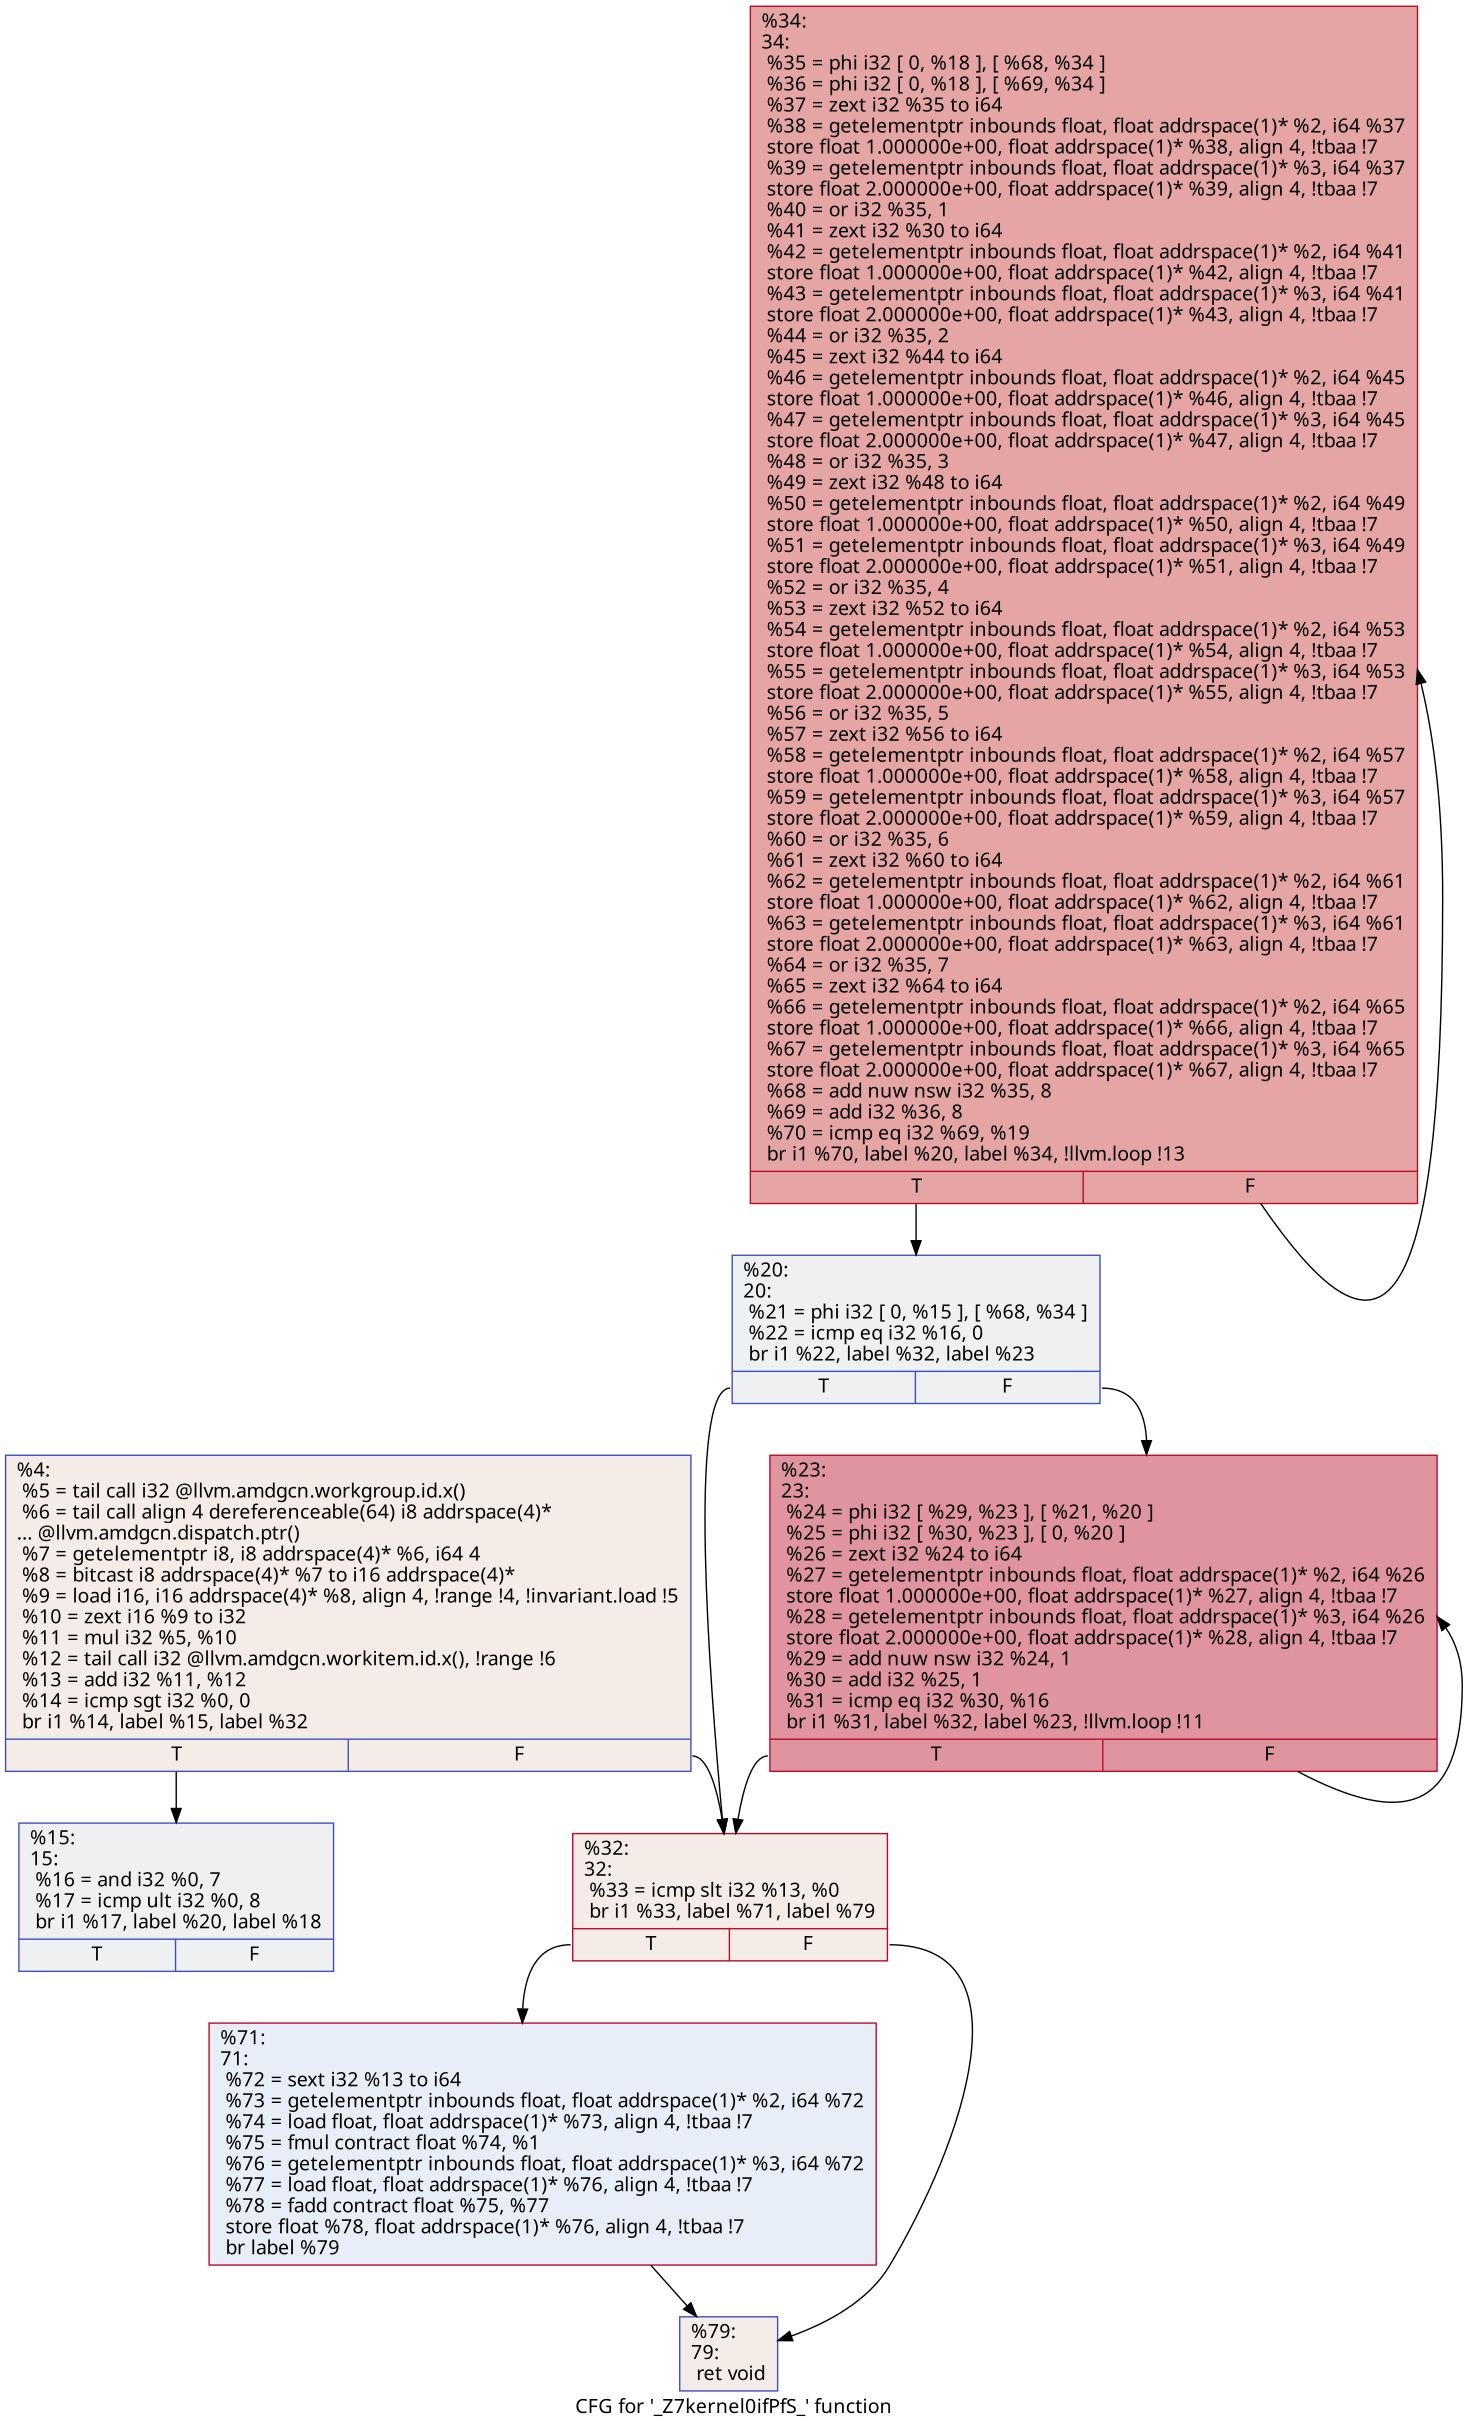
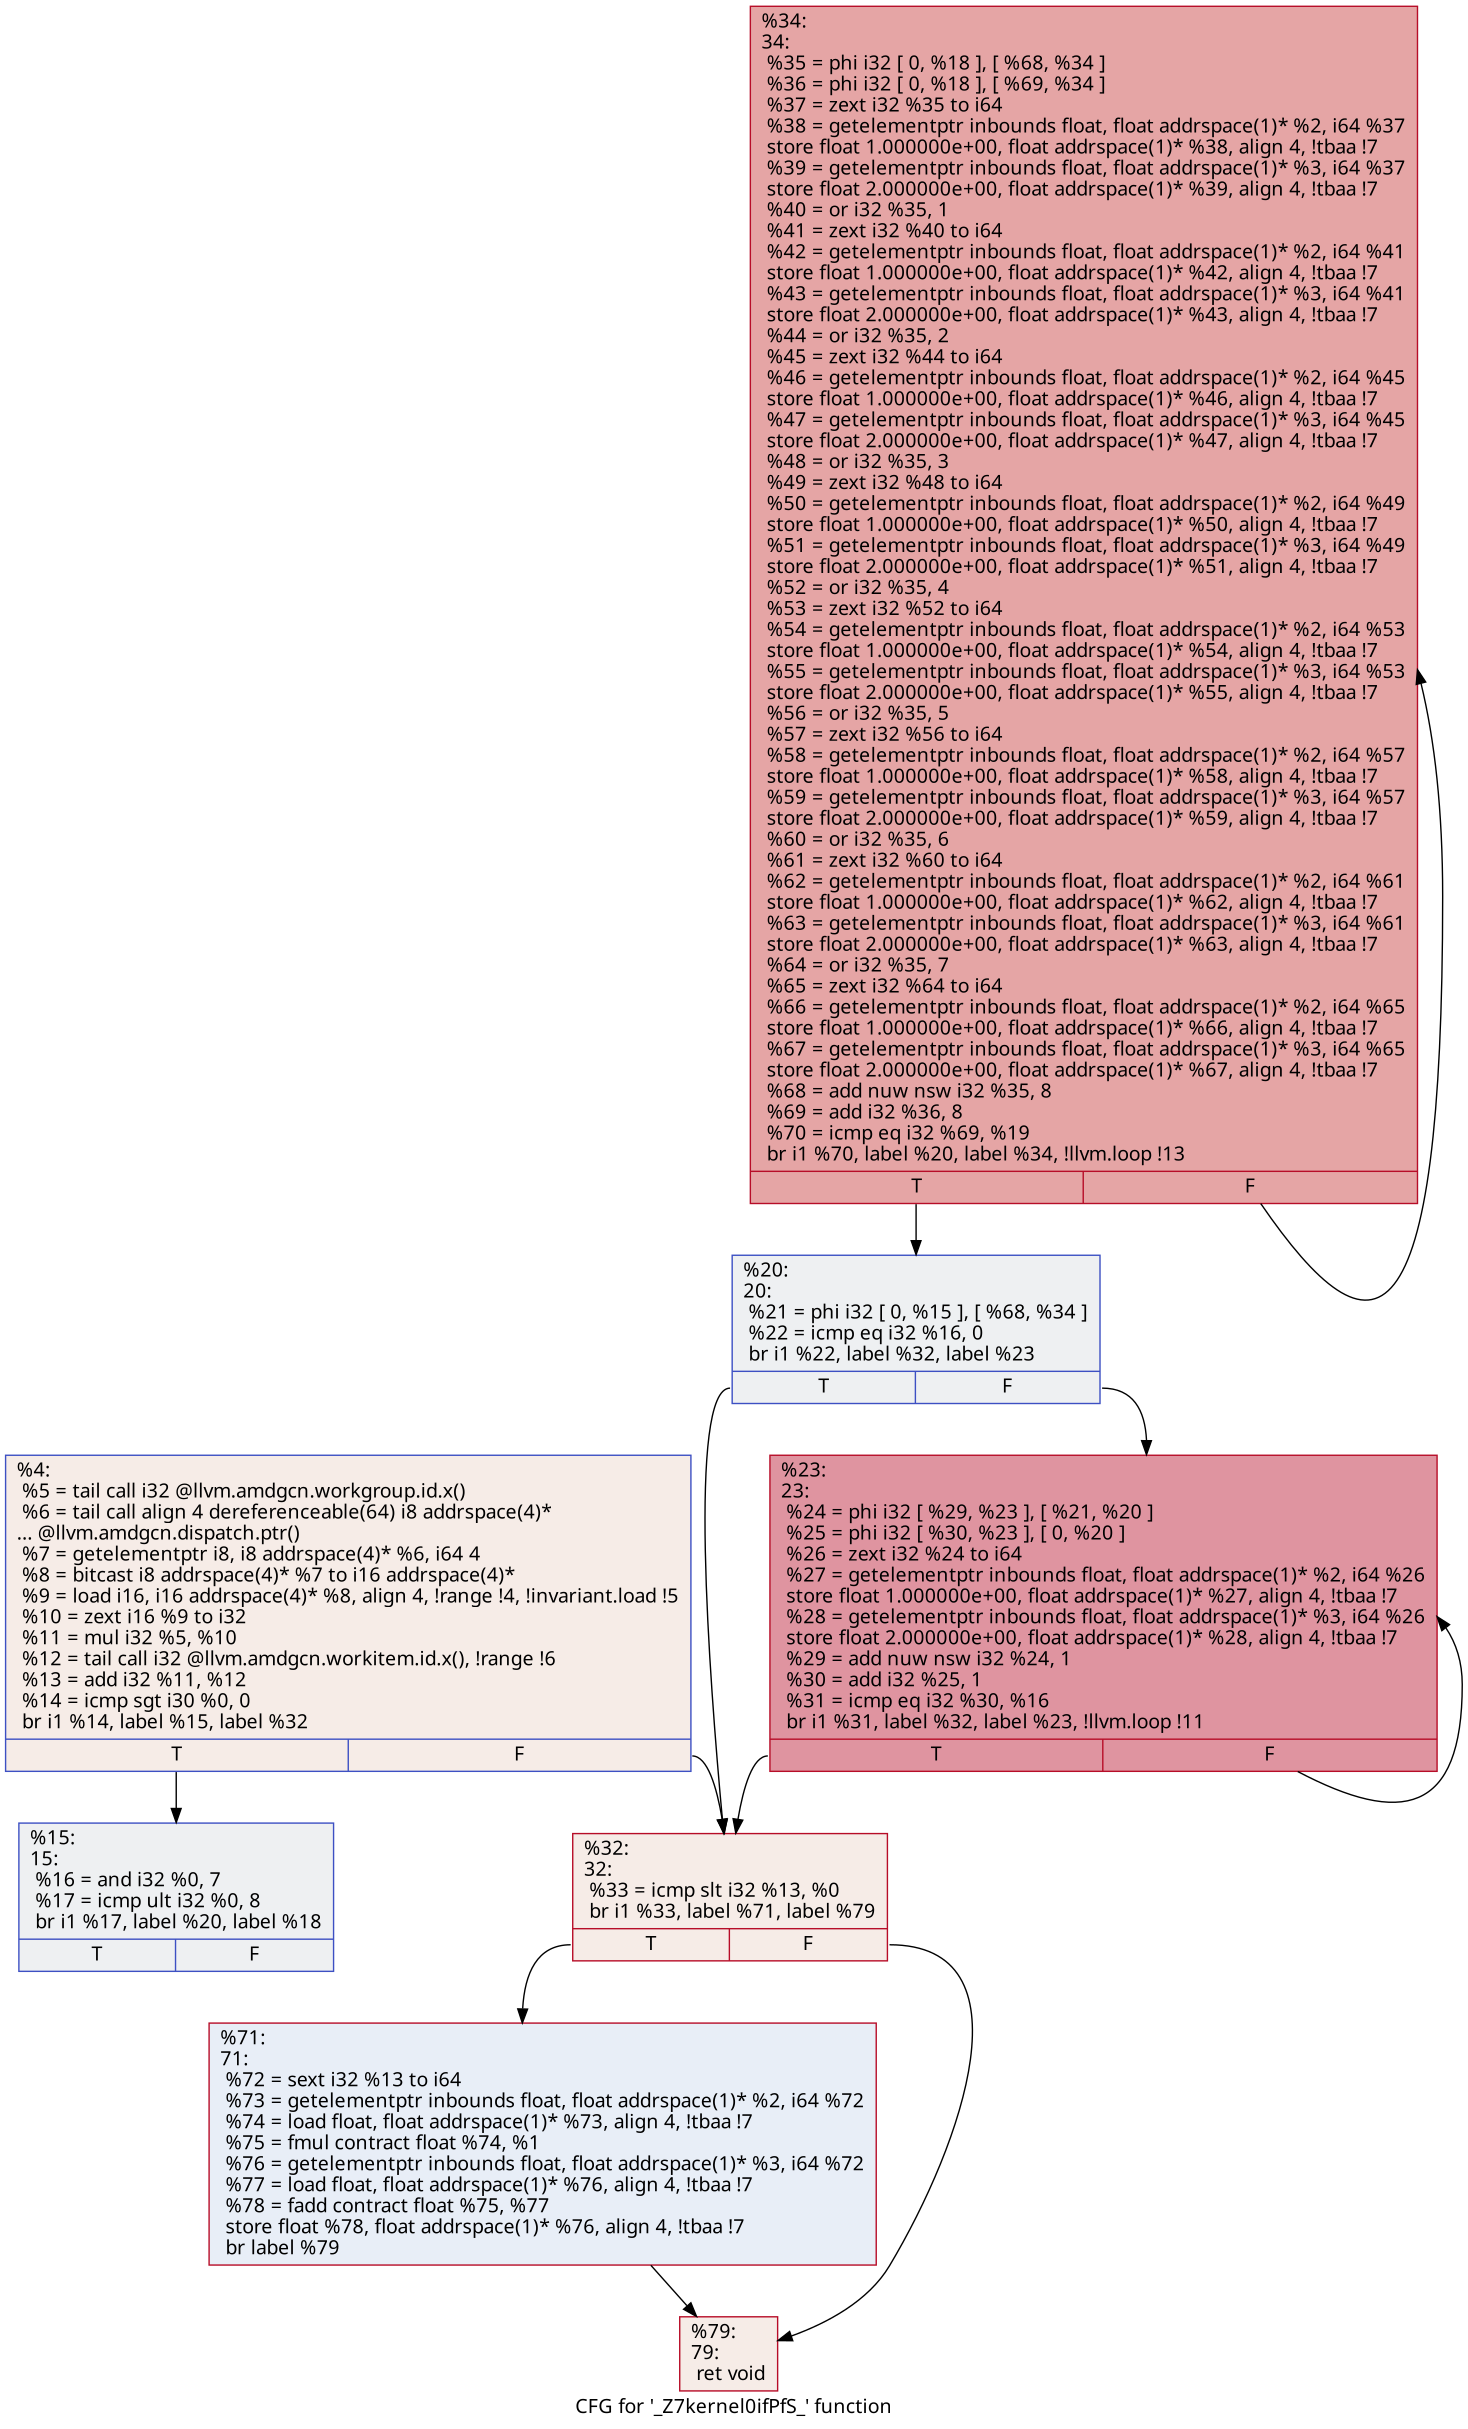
(883, 231) -> (883, 231)
(134, 1701) -> (134, 1701)
(729, 2354) -> (729, 2354)
